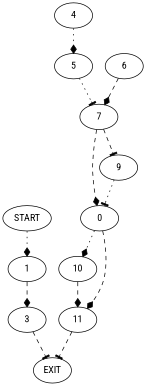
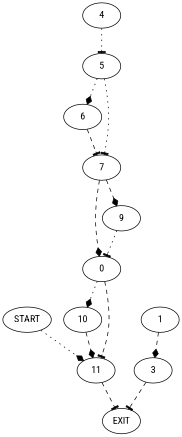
(74, 37) -> (102, 39)
none -> (94, 87)
(114, 88) -> (92, 140)
(108, 141) -> (110, 189)
(27, 239) -> (59, 343)
(106, 268) -> (109, 318)
